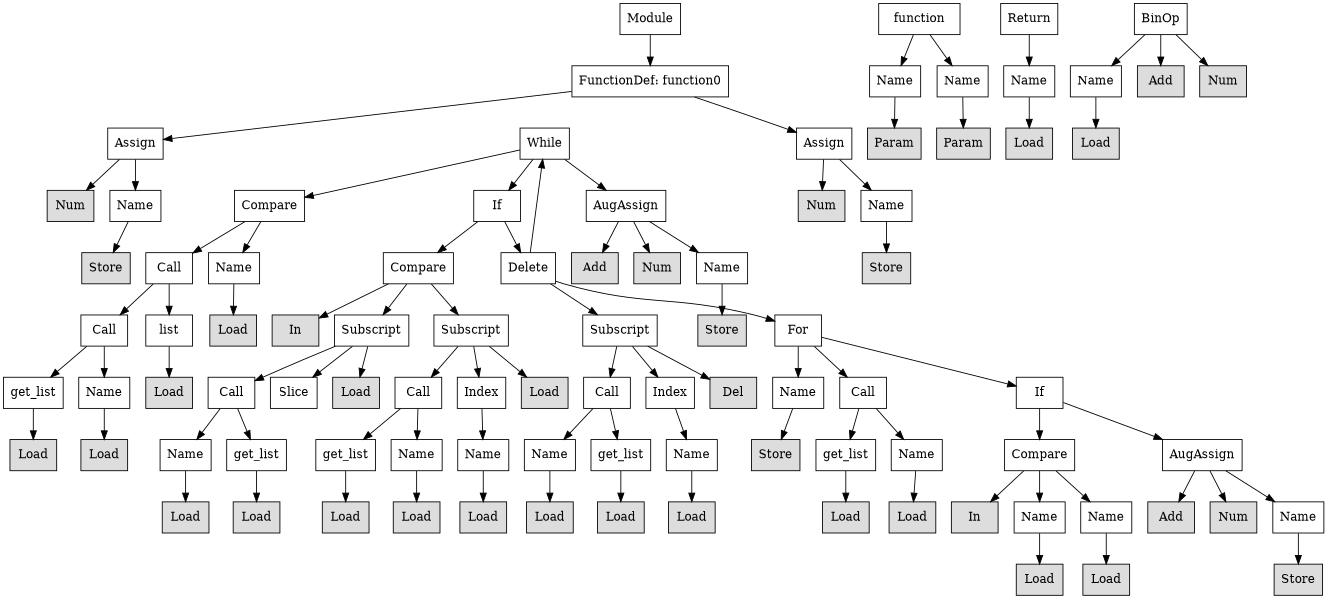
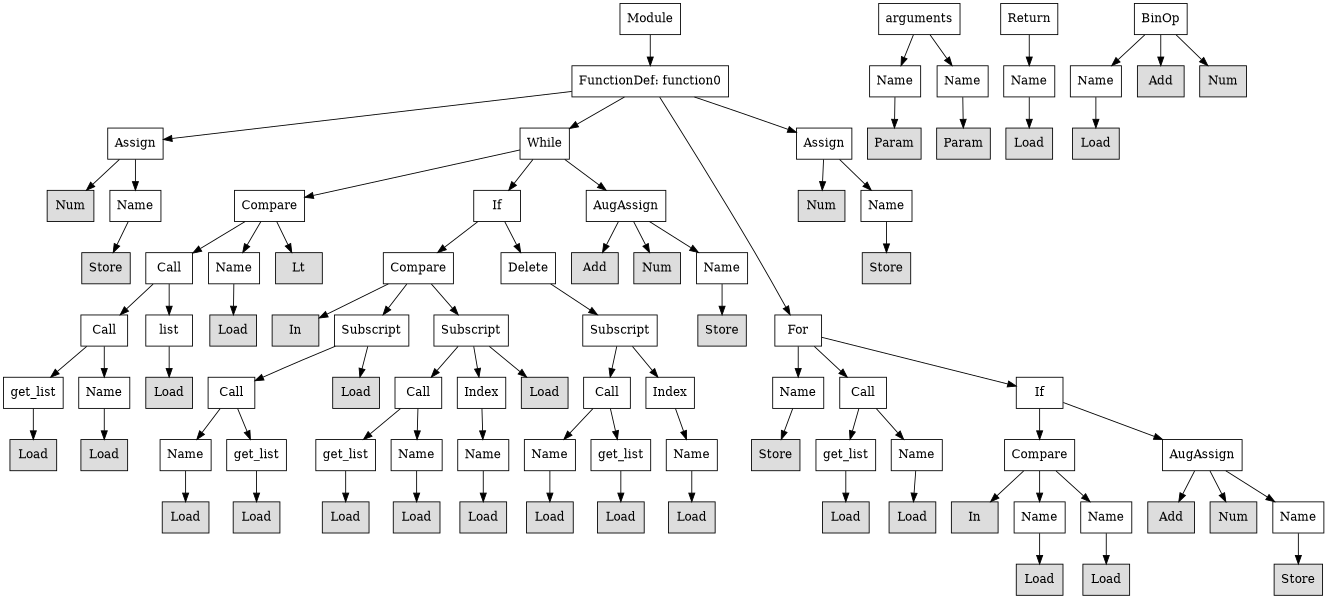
(919, 19) -> (919, 19)
(536, 210) -> (601, 111)
none -> (299, 268)
(661, 301) -> (724, 201)
(294, 393) -> none
(733, 393) -> none
